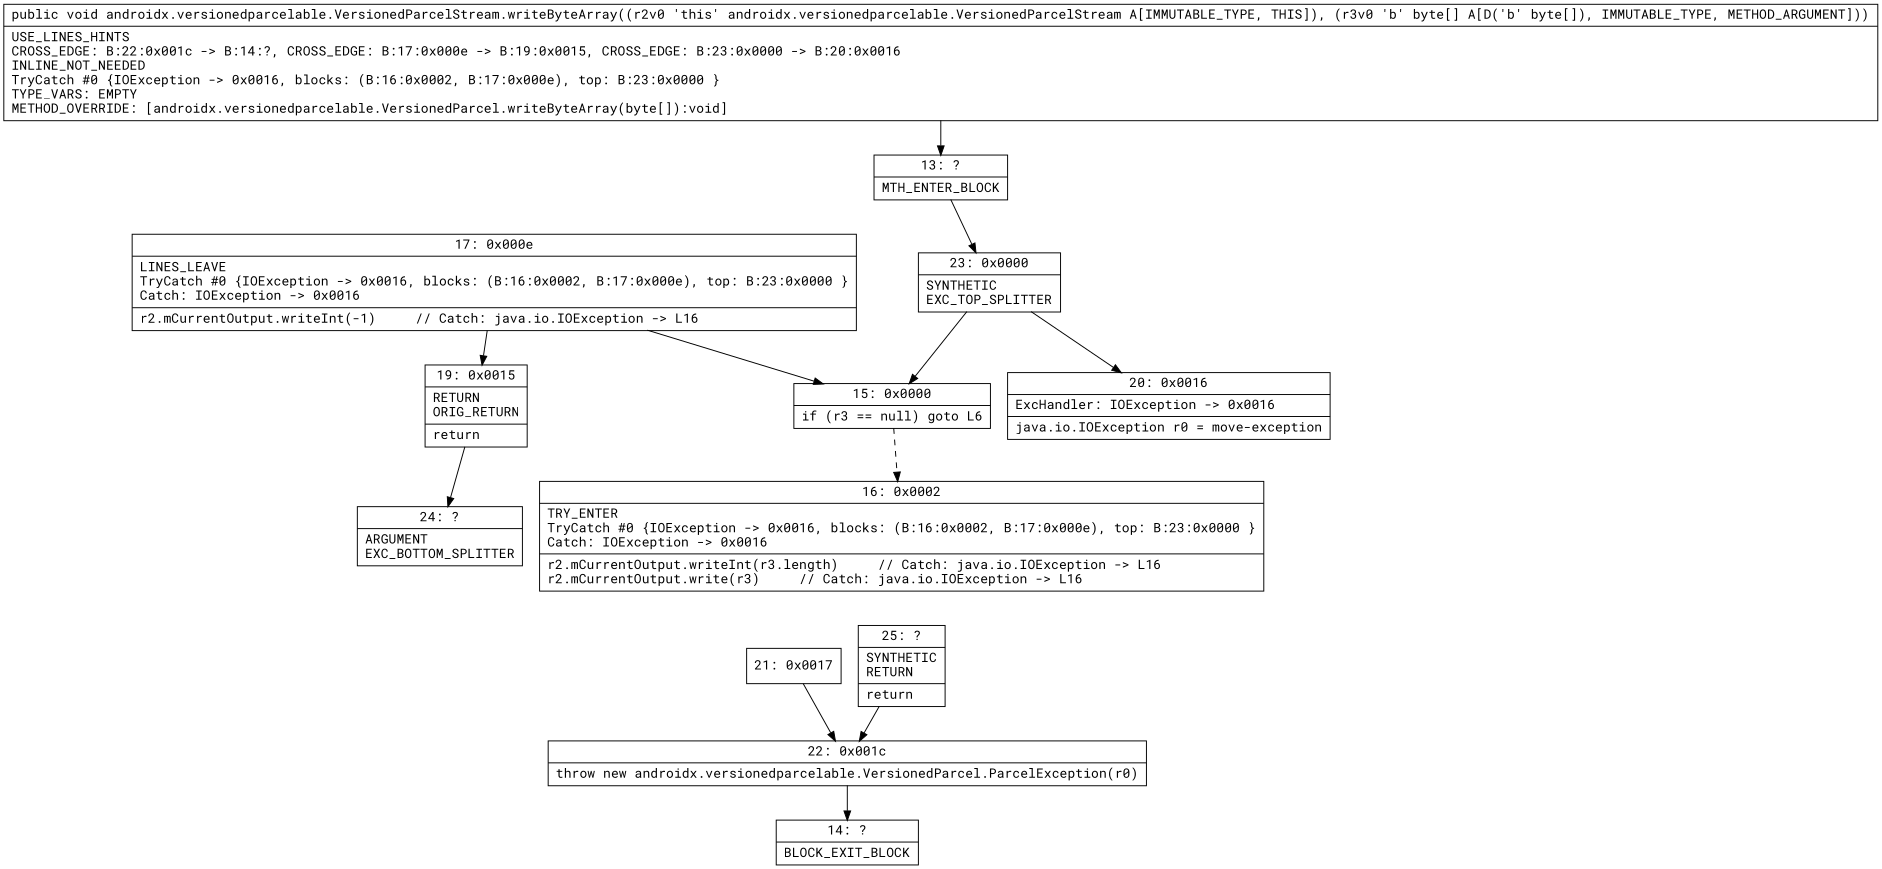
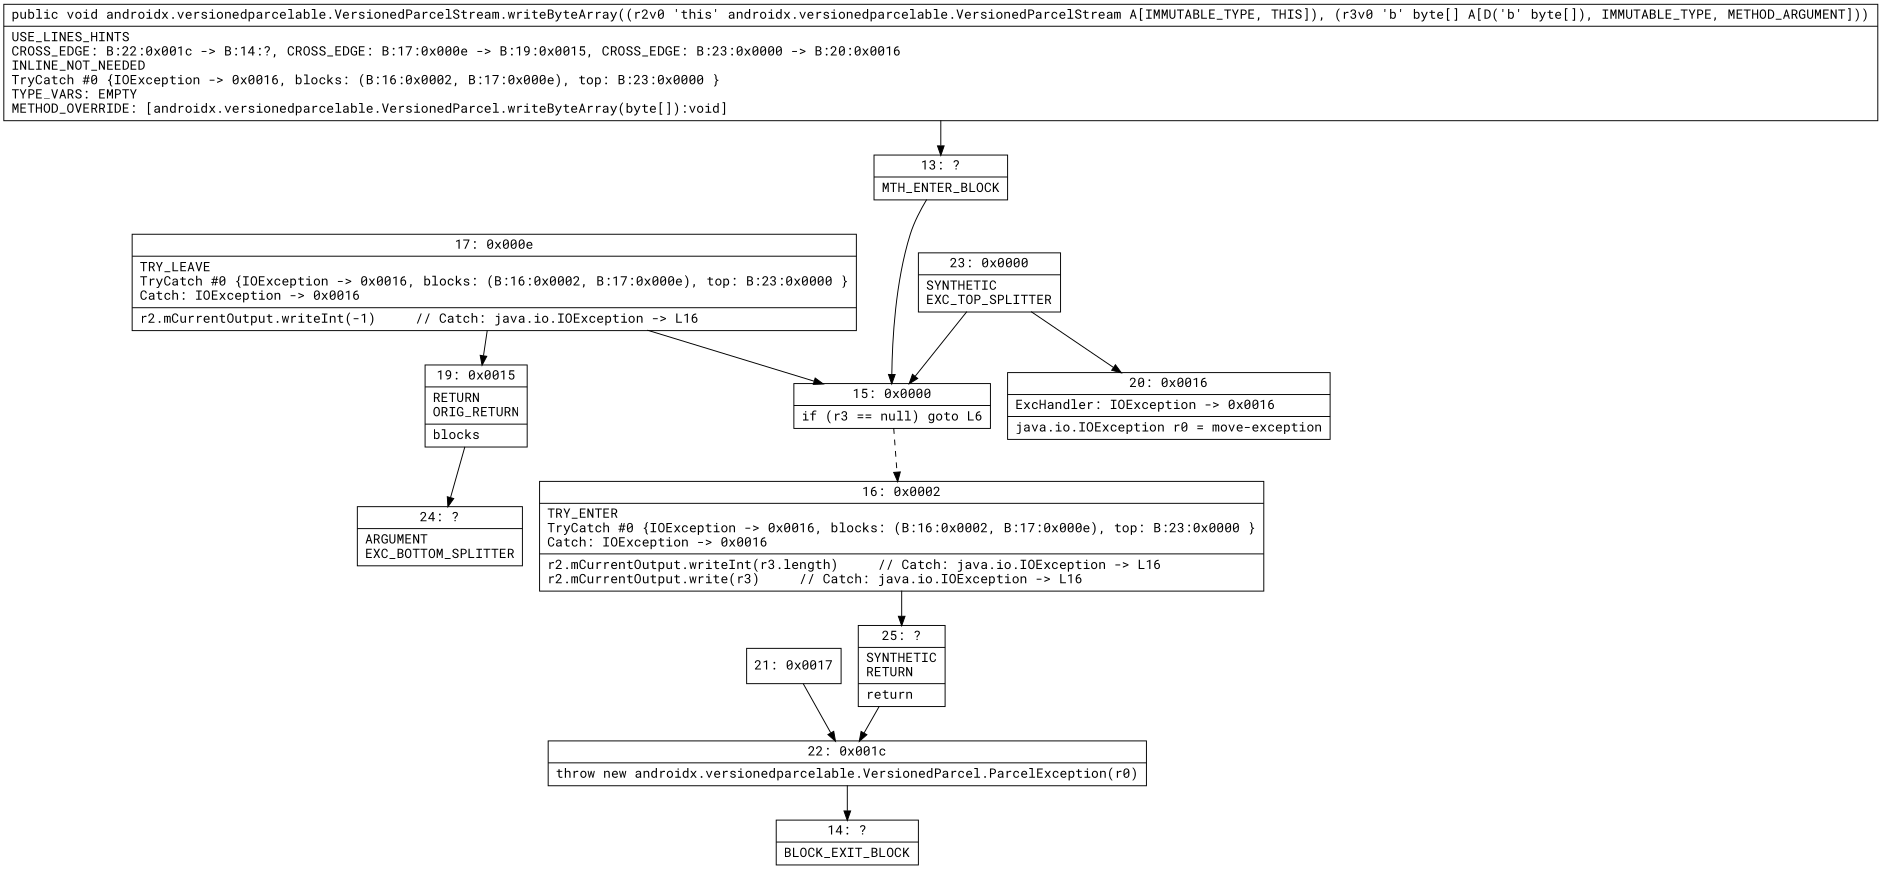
(961, 222) -> (899, 285)
(183, 267) -> (176, 267)
(457, 435) -> (457, 435)
none -> (902, 603)
